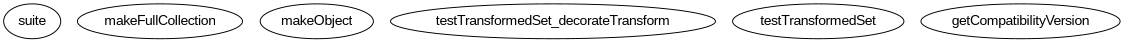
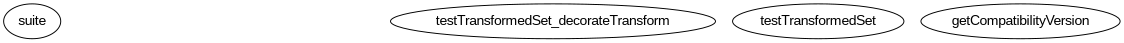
(160, 21) -> none
(317, 21) -> none
